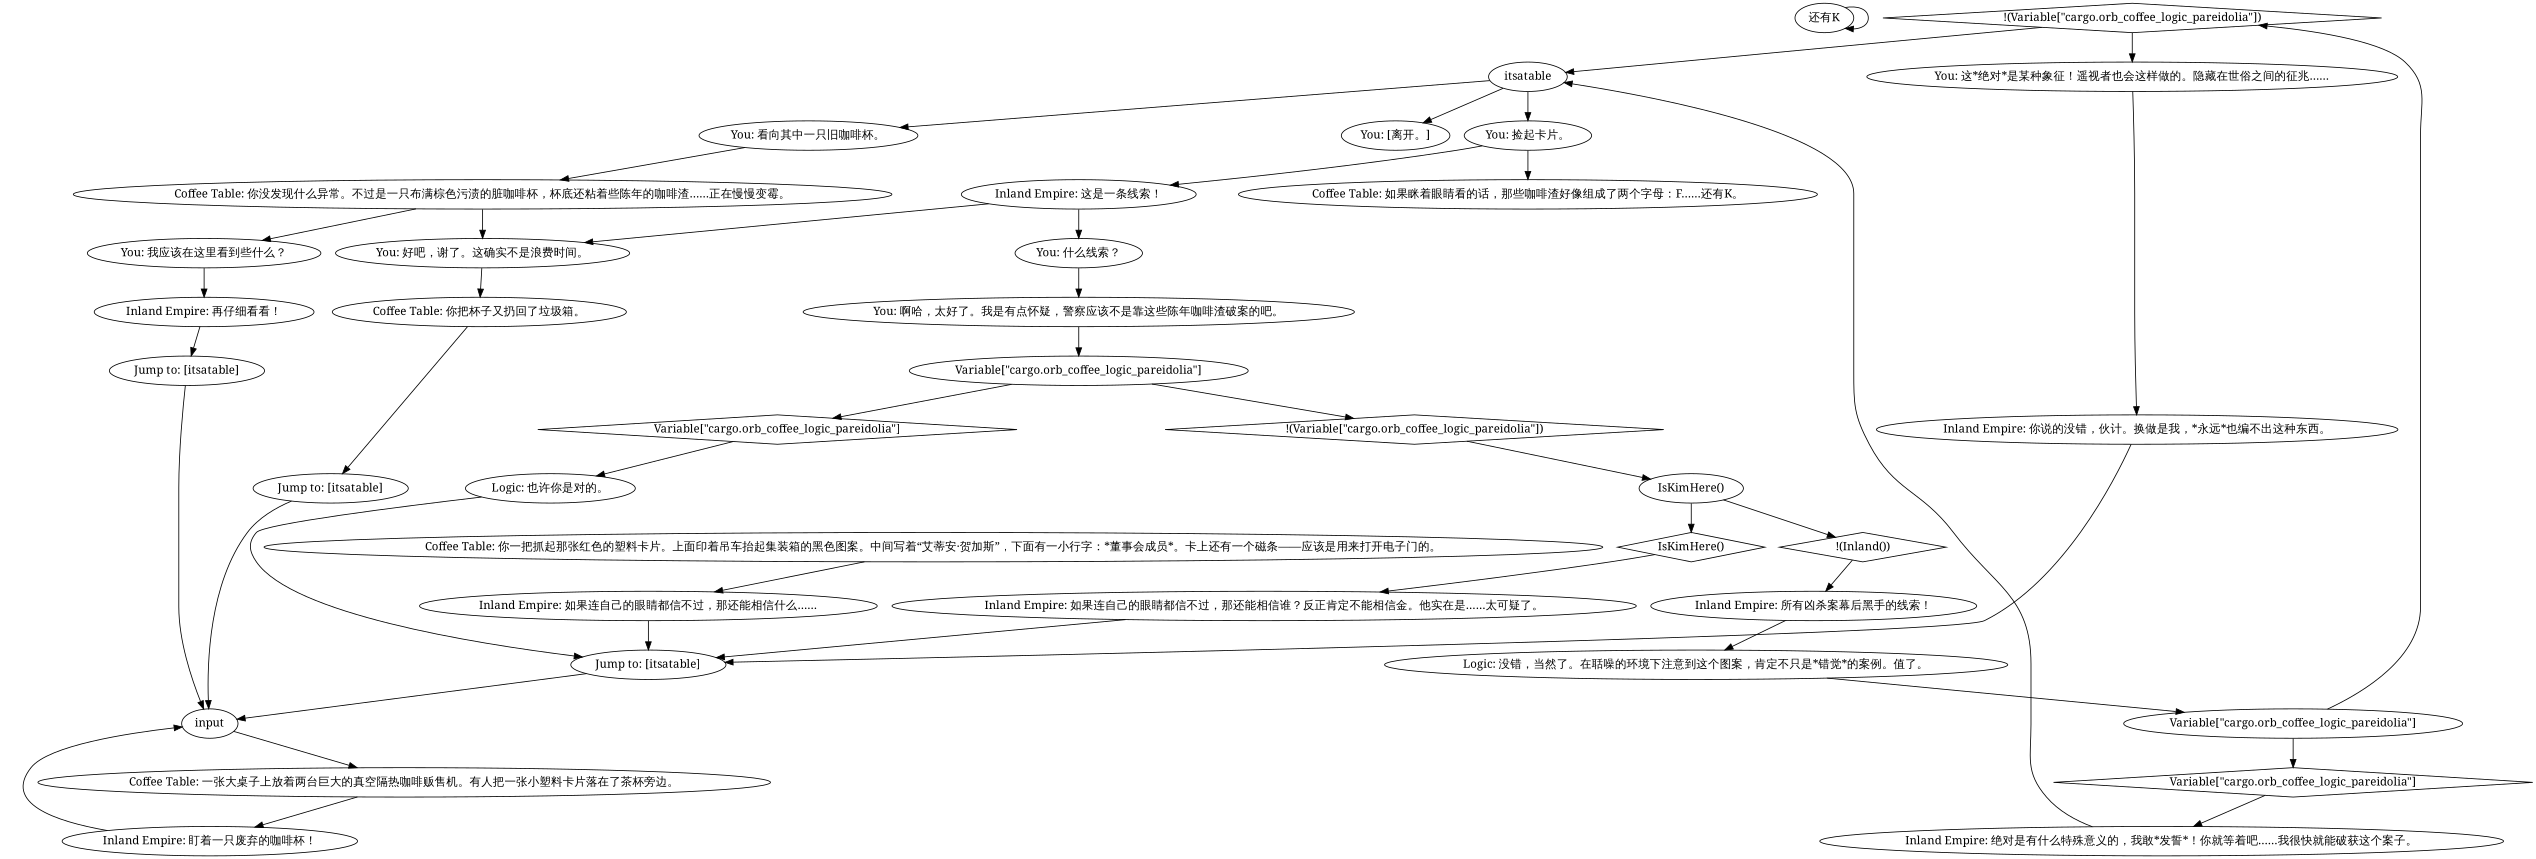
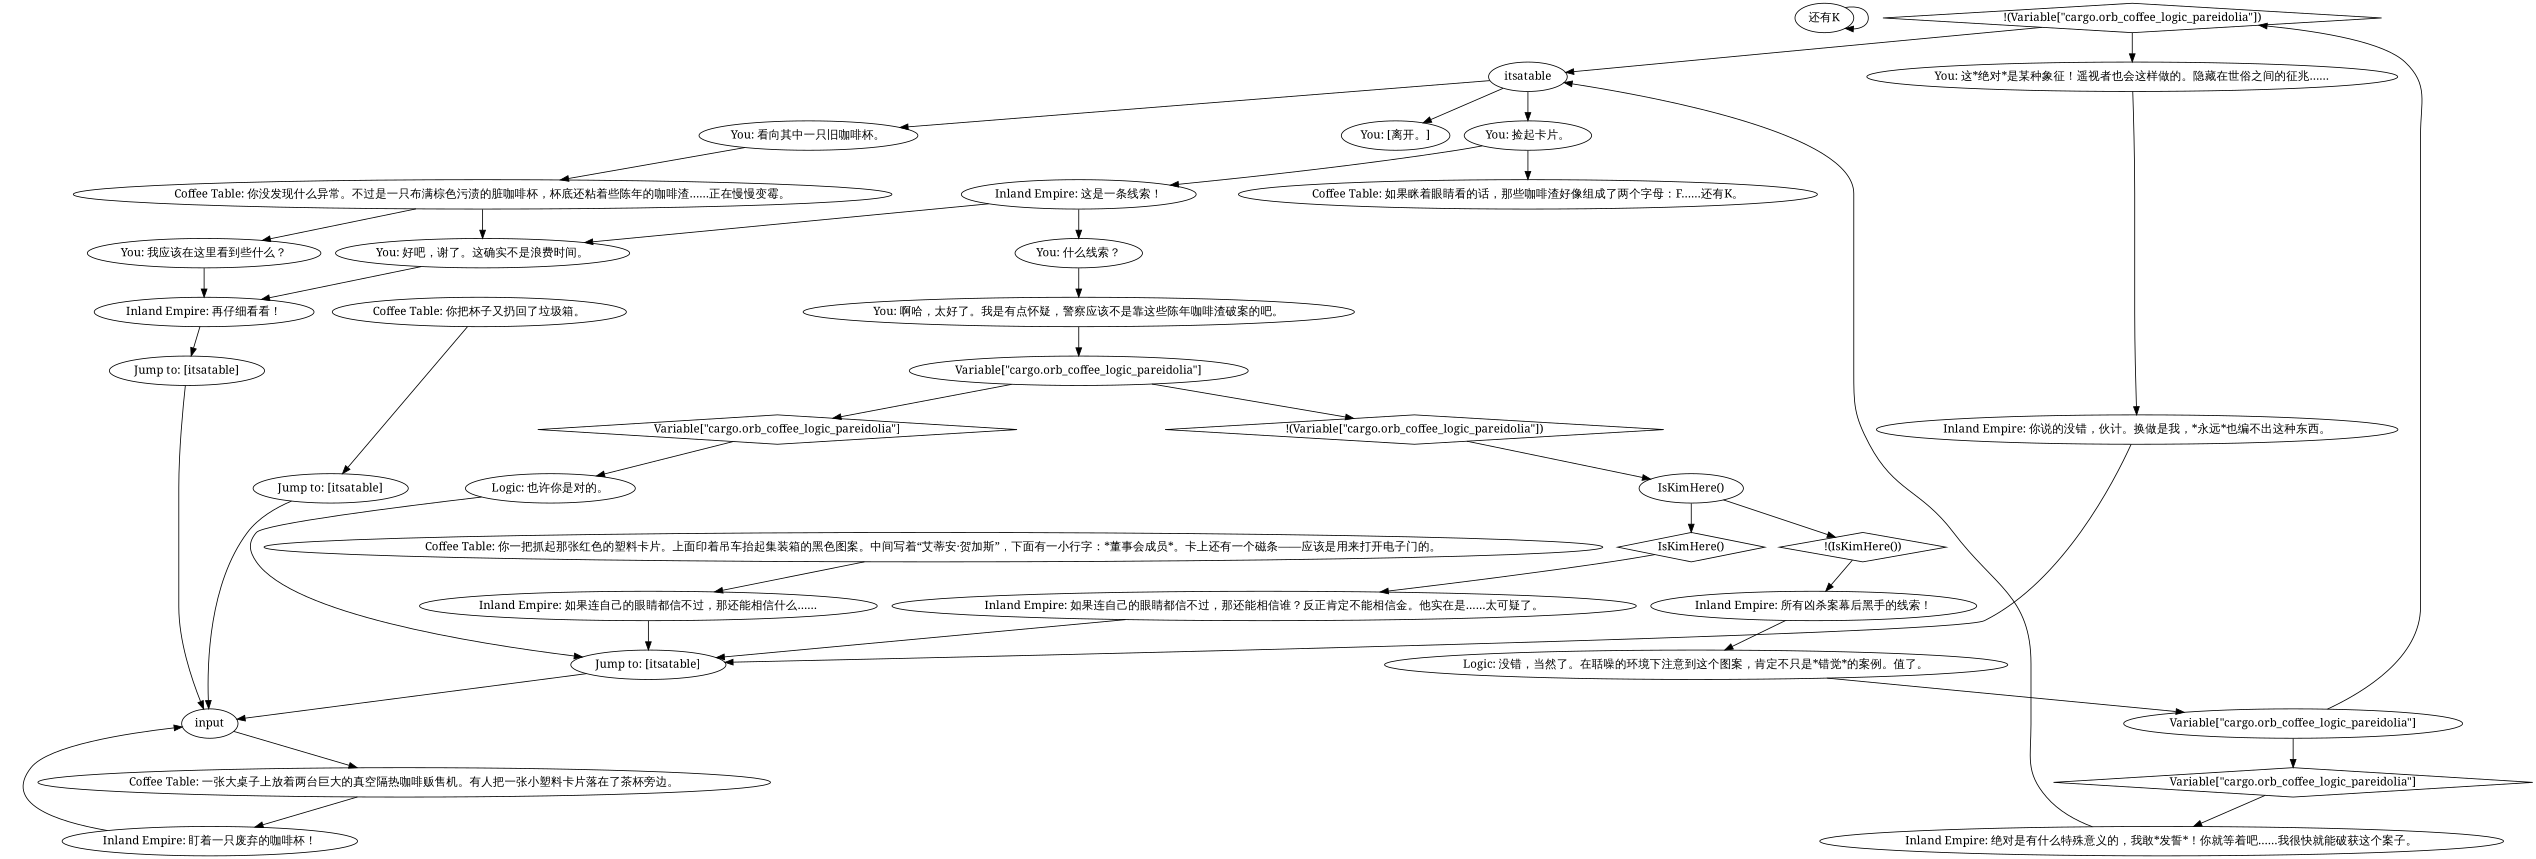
(481, 279) -> (345, 282)
(1863, 547) -> (1863, 547)
